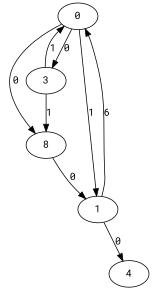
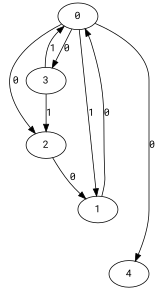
(107, 113) -> (107, 113)
(46, 145) -> (46, 145)
(112, 238) -> (149, 127)
